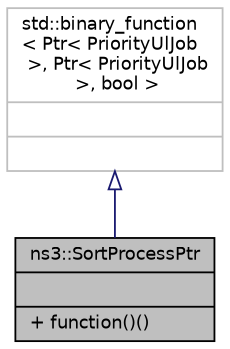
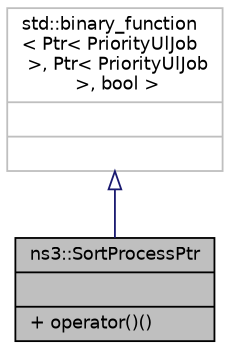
(90, 323) -> (91, 323)
